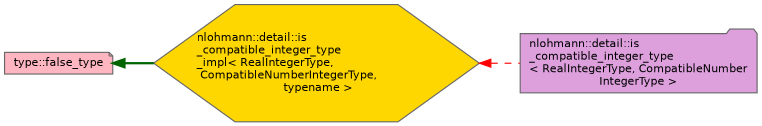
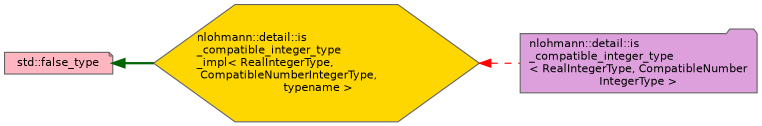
(59, 63) -> (59, 63)
